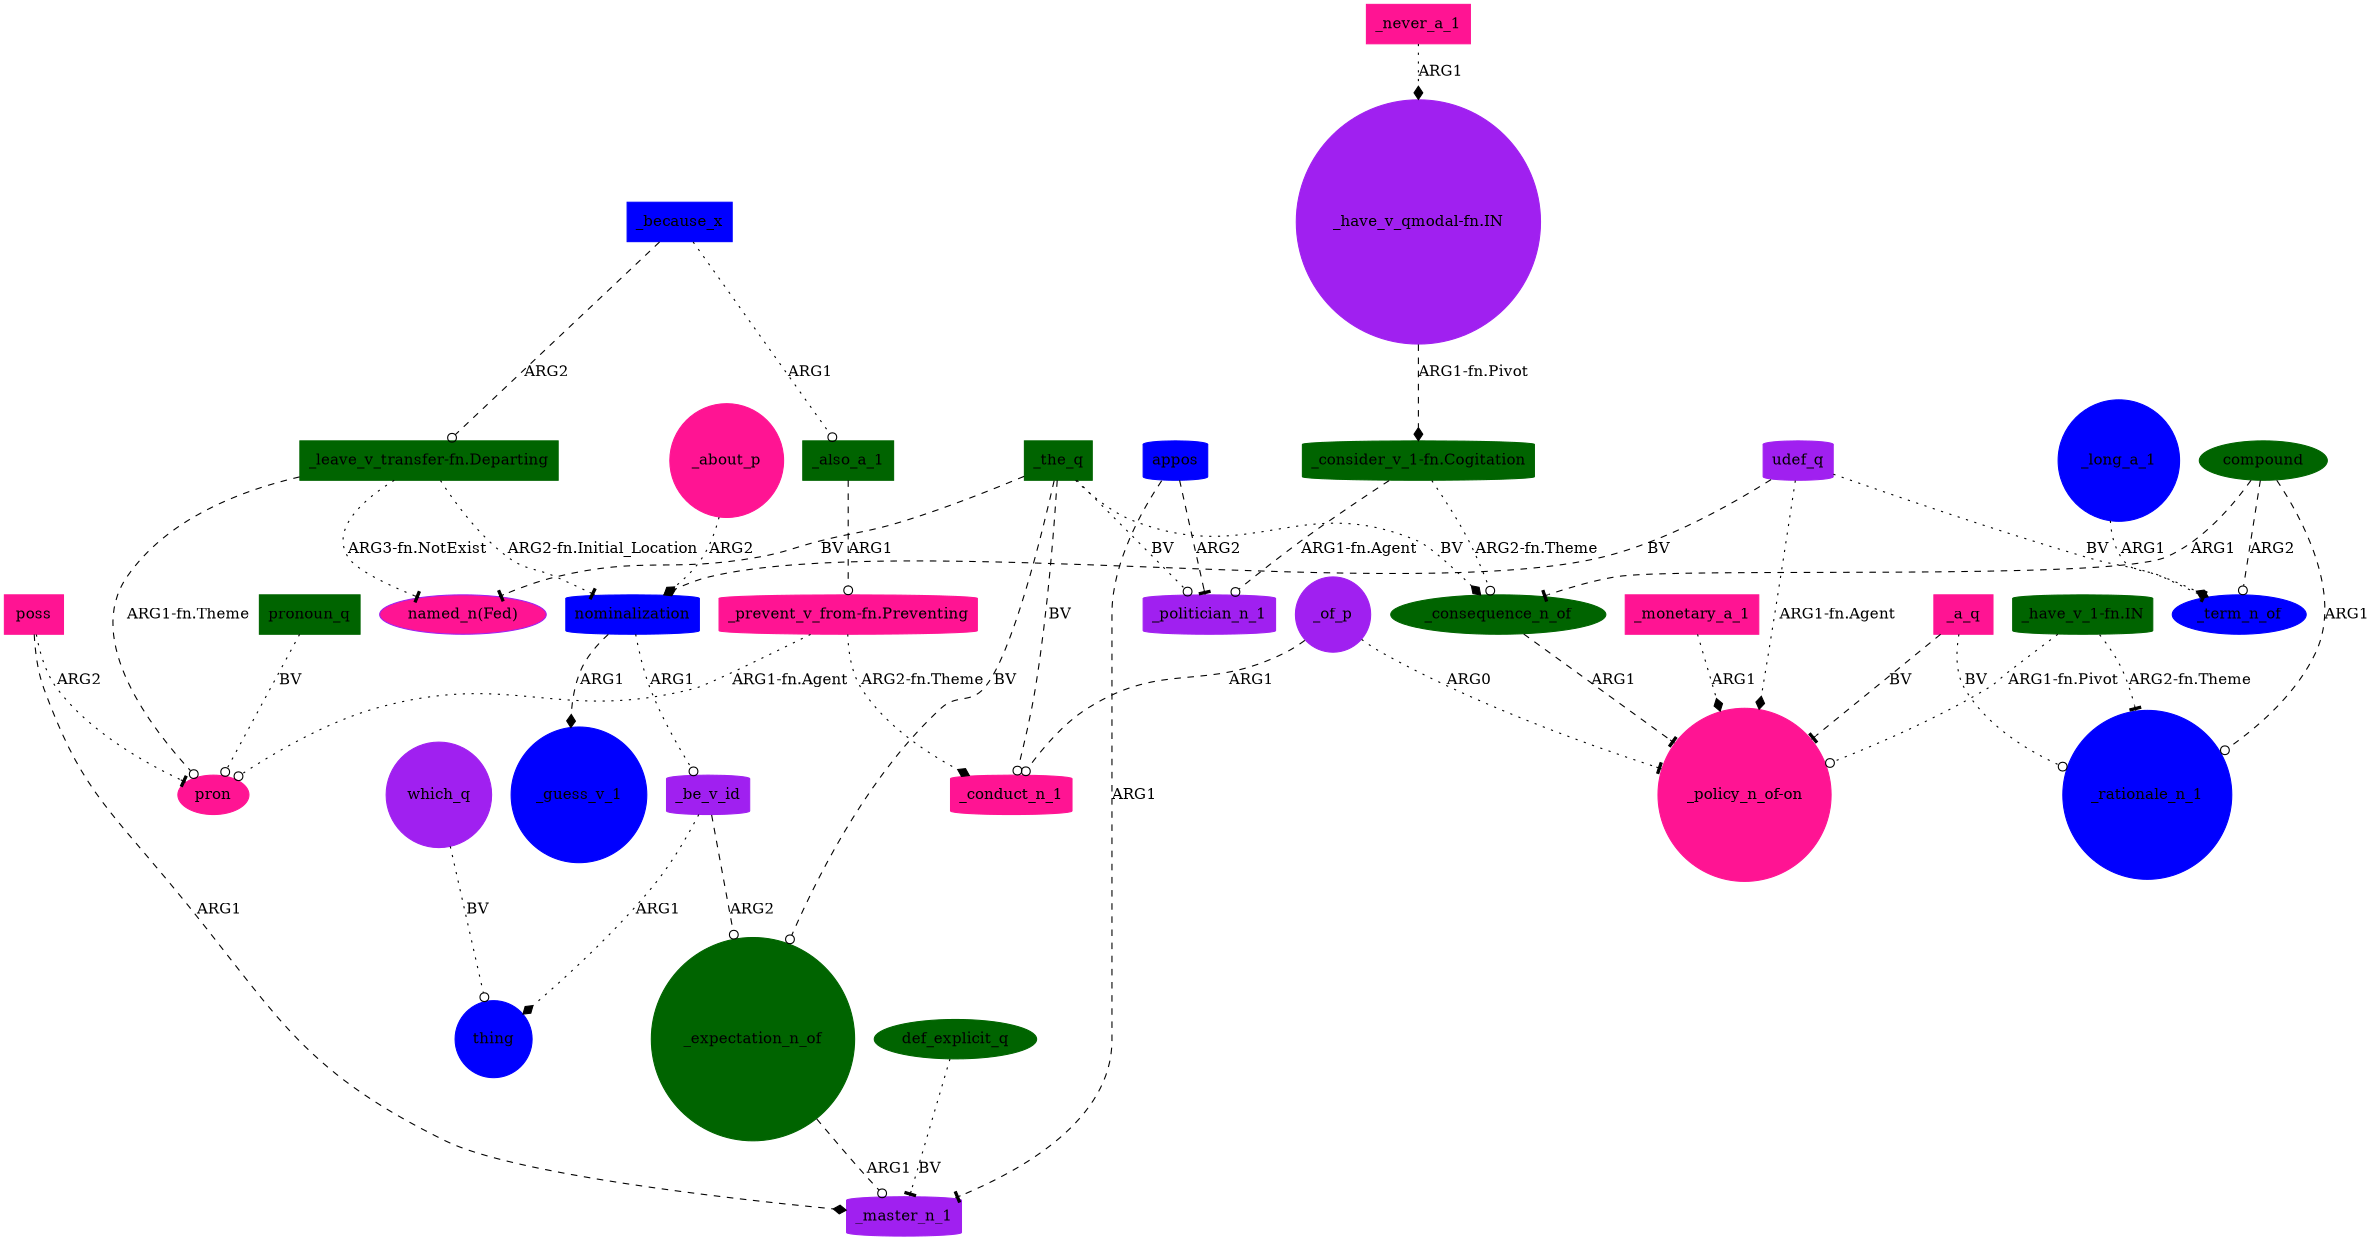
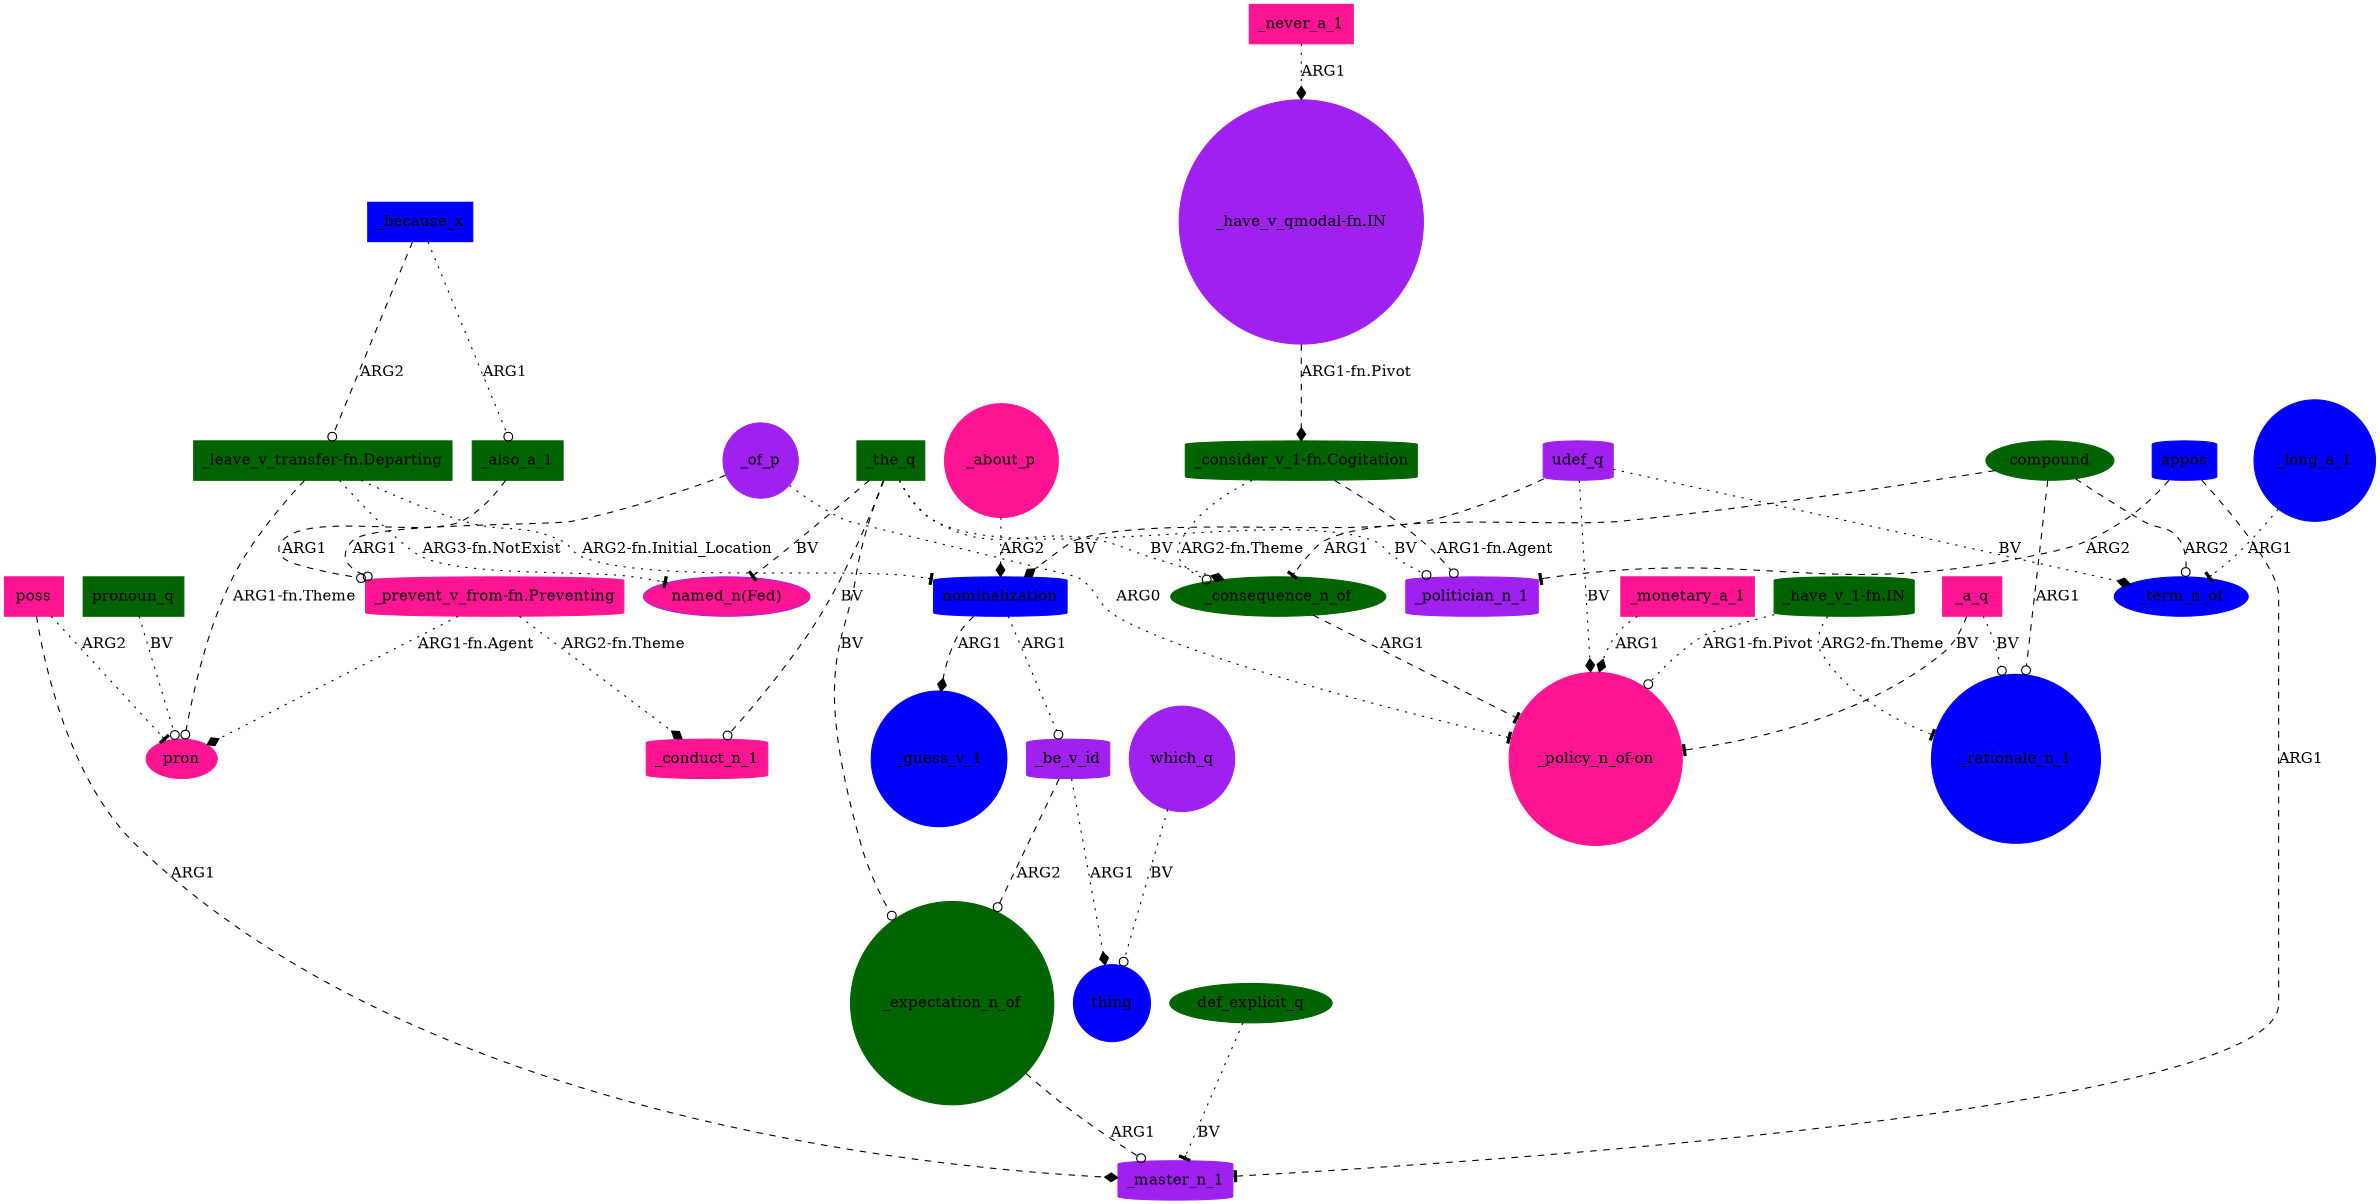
(1838, 615) -> (1598, 597)
(1155, 682) -> (530, 524)
(525, 696) -> (339, 677)
